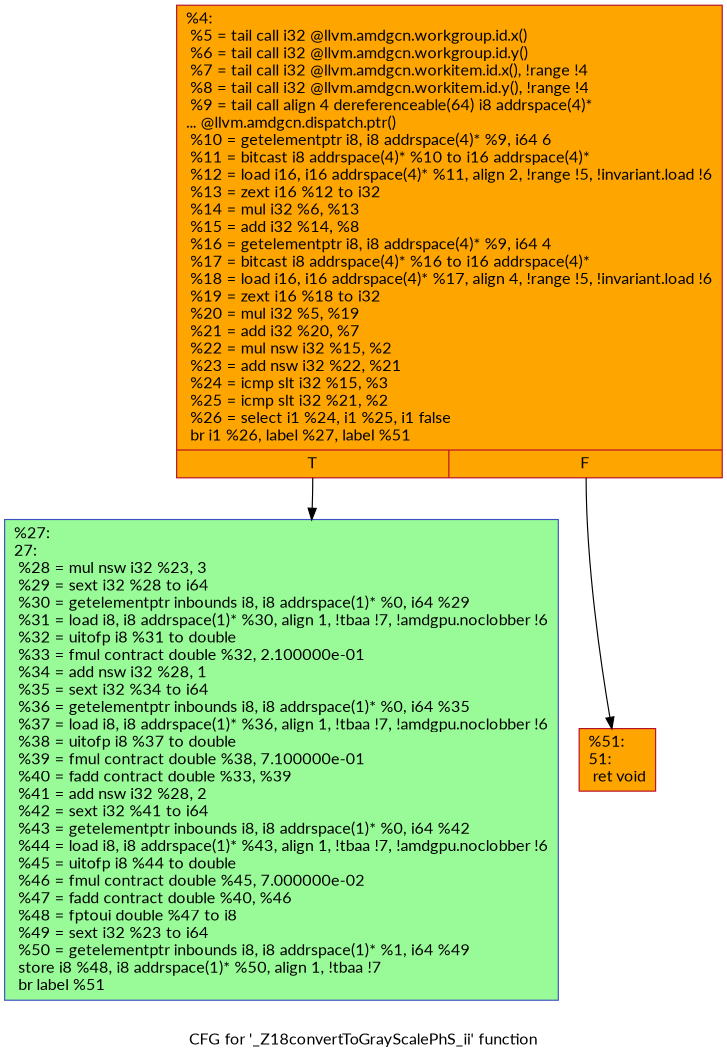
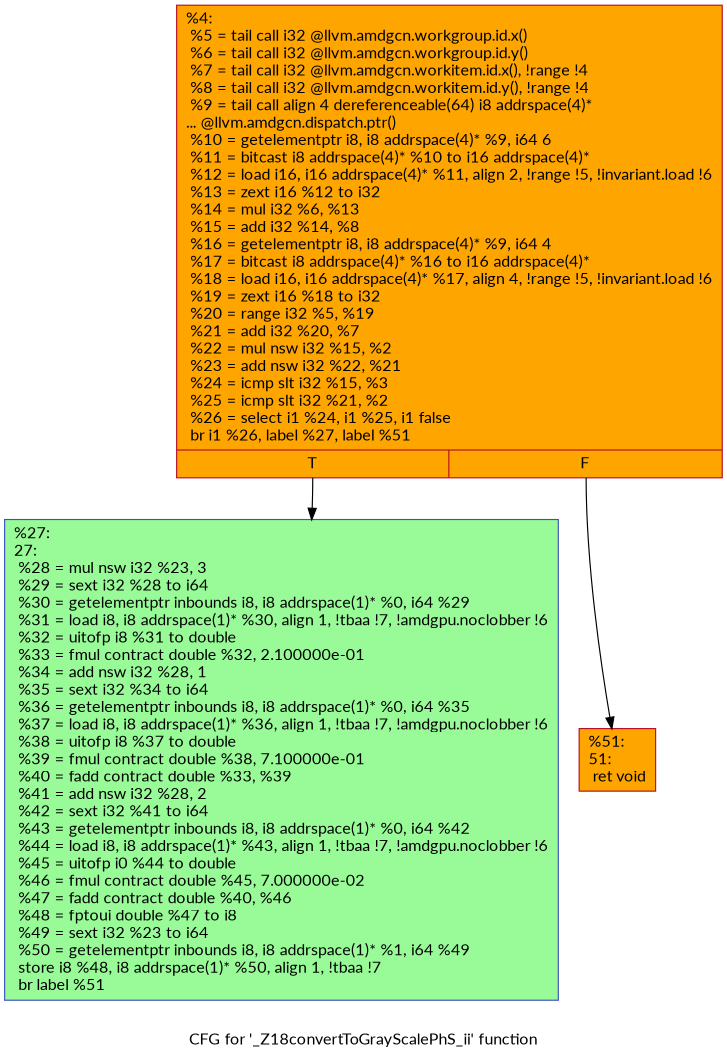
(273, 314) -> (280, 314)
(126, 864) -> (126, 864)
